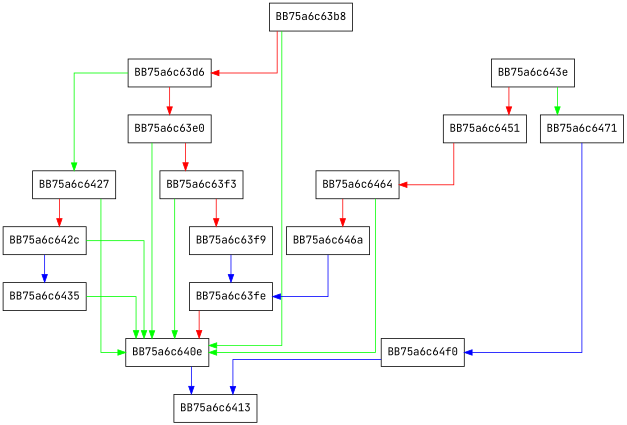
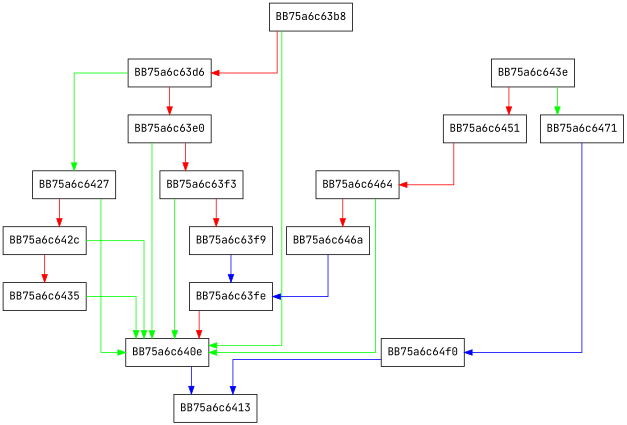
(45, 265) -> (45, 265)
